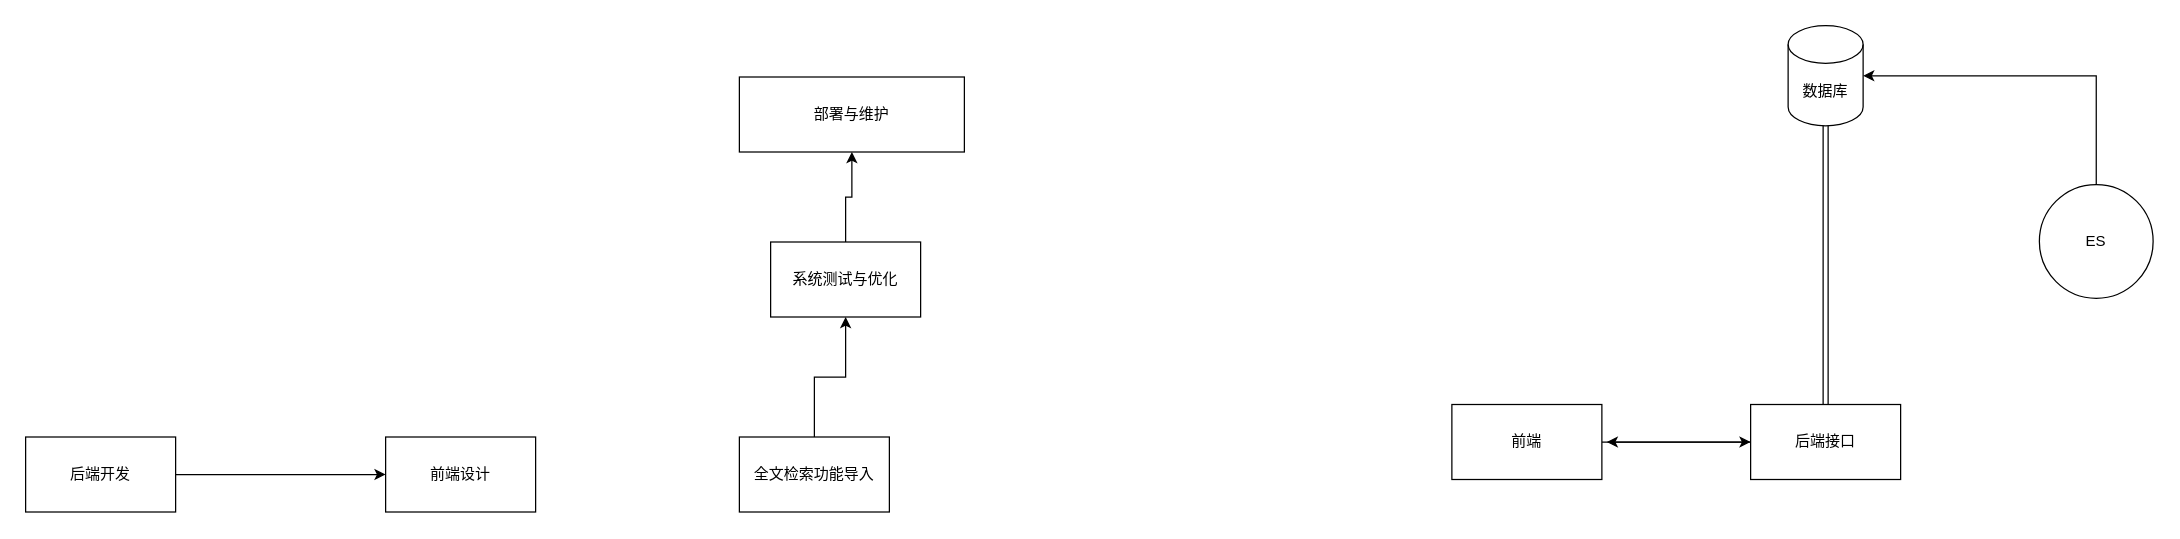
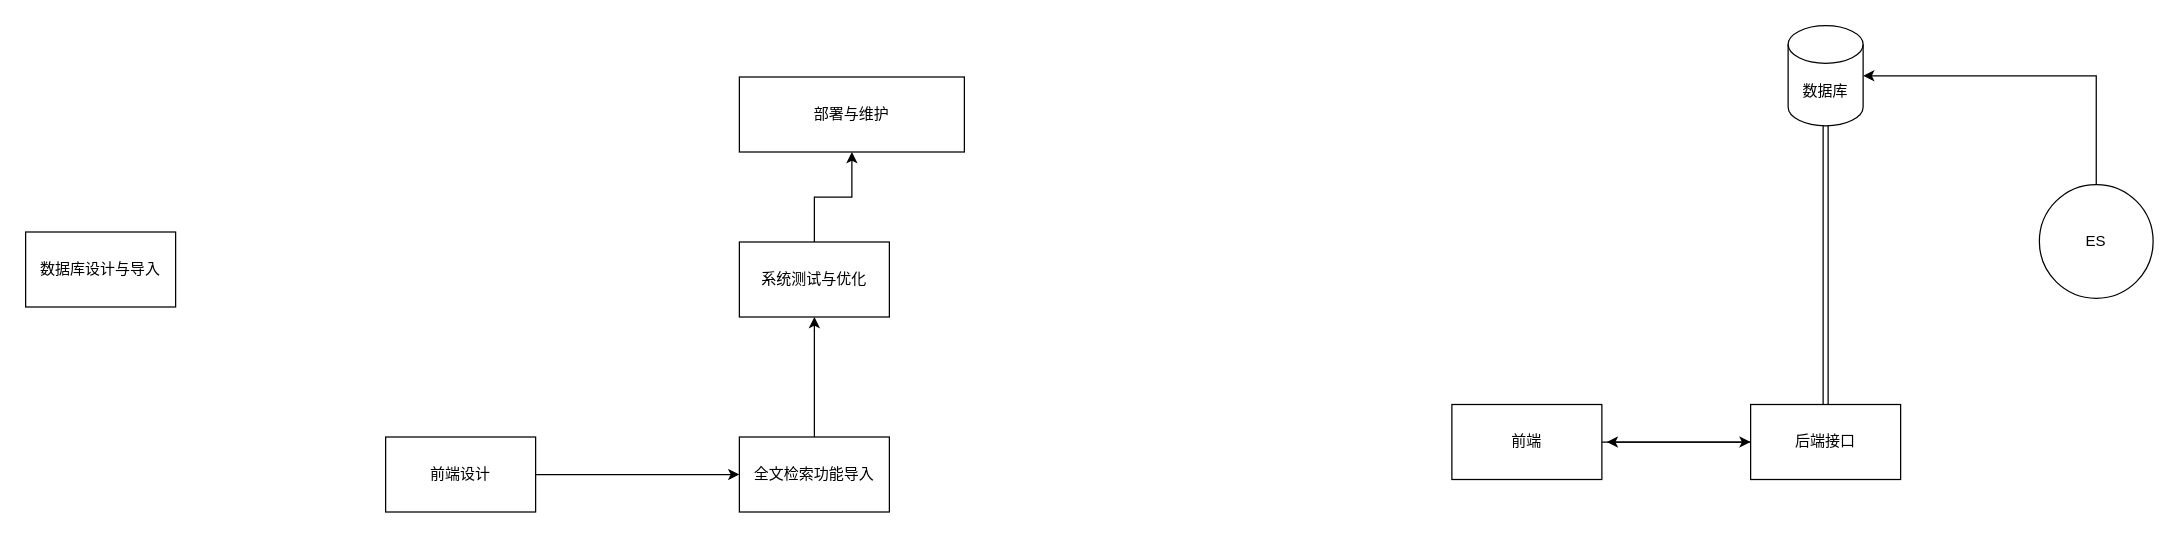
none -> (101, 269)
(846, 279) -> (814, 279)
(101, 474) -> none
(277, 474) -> none
none -> (633, 474)
